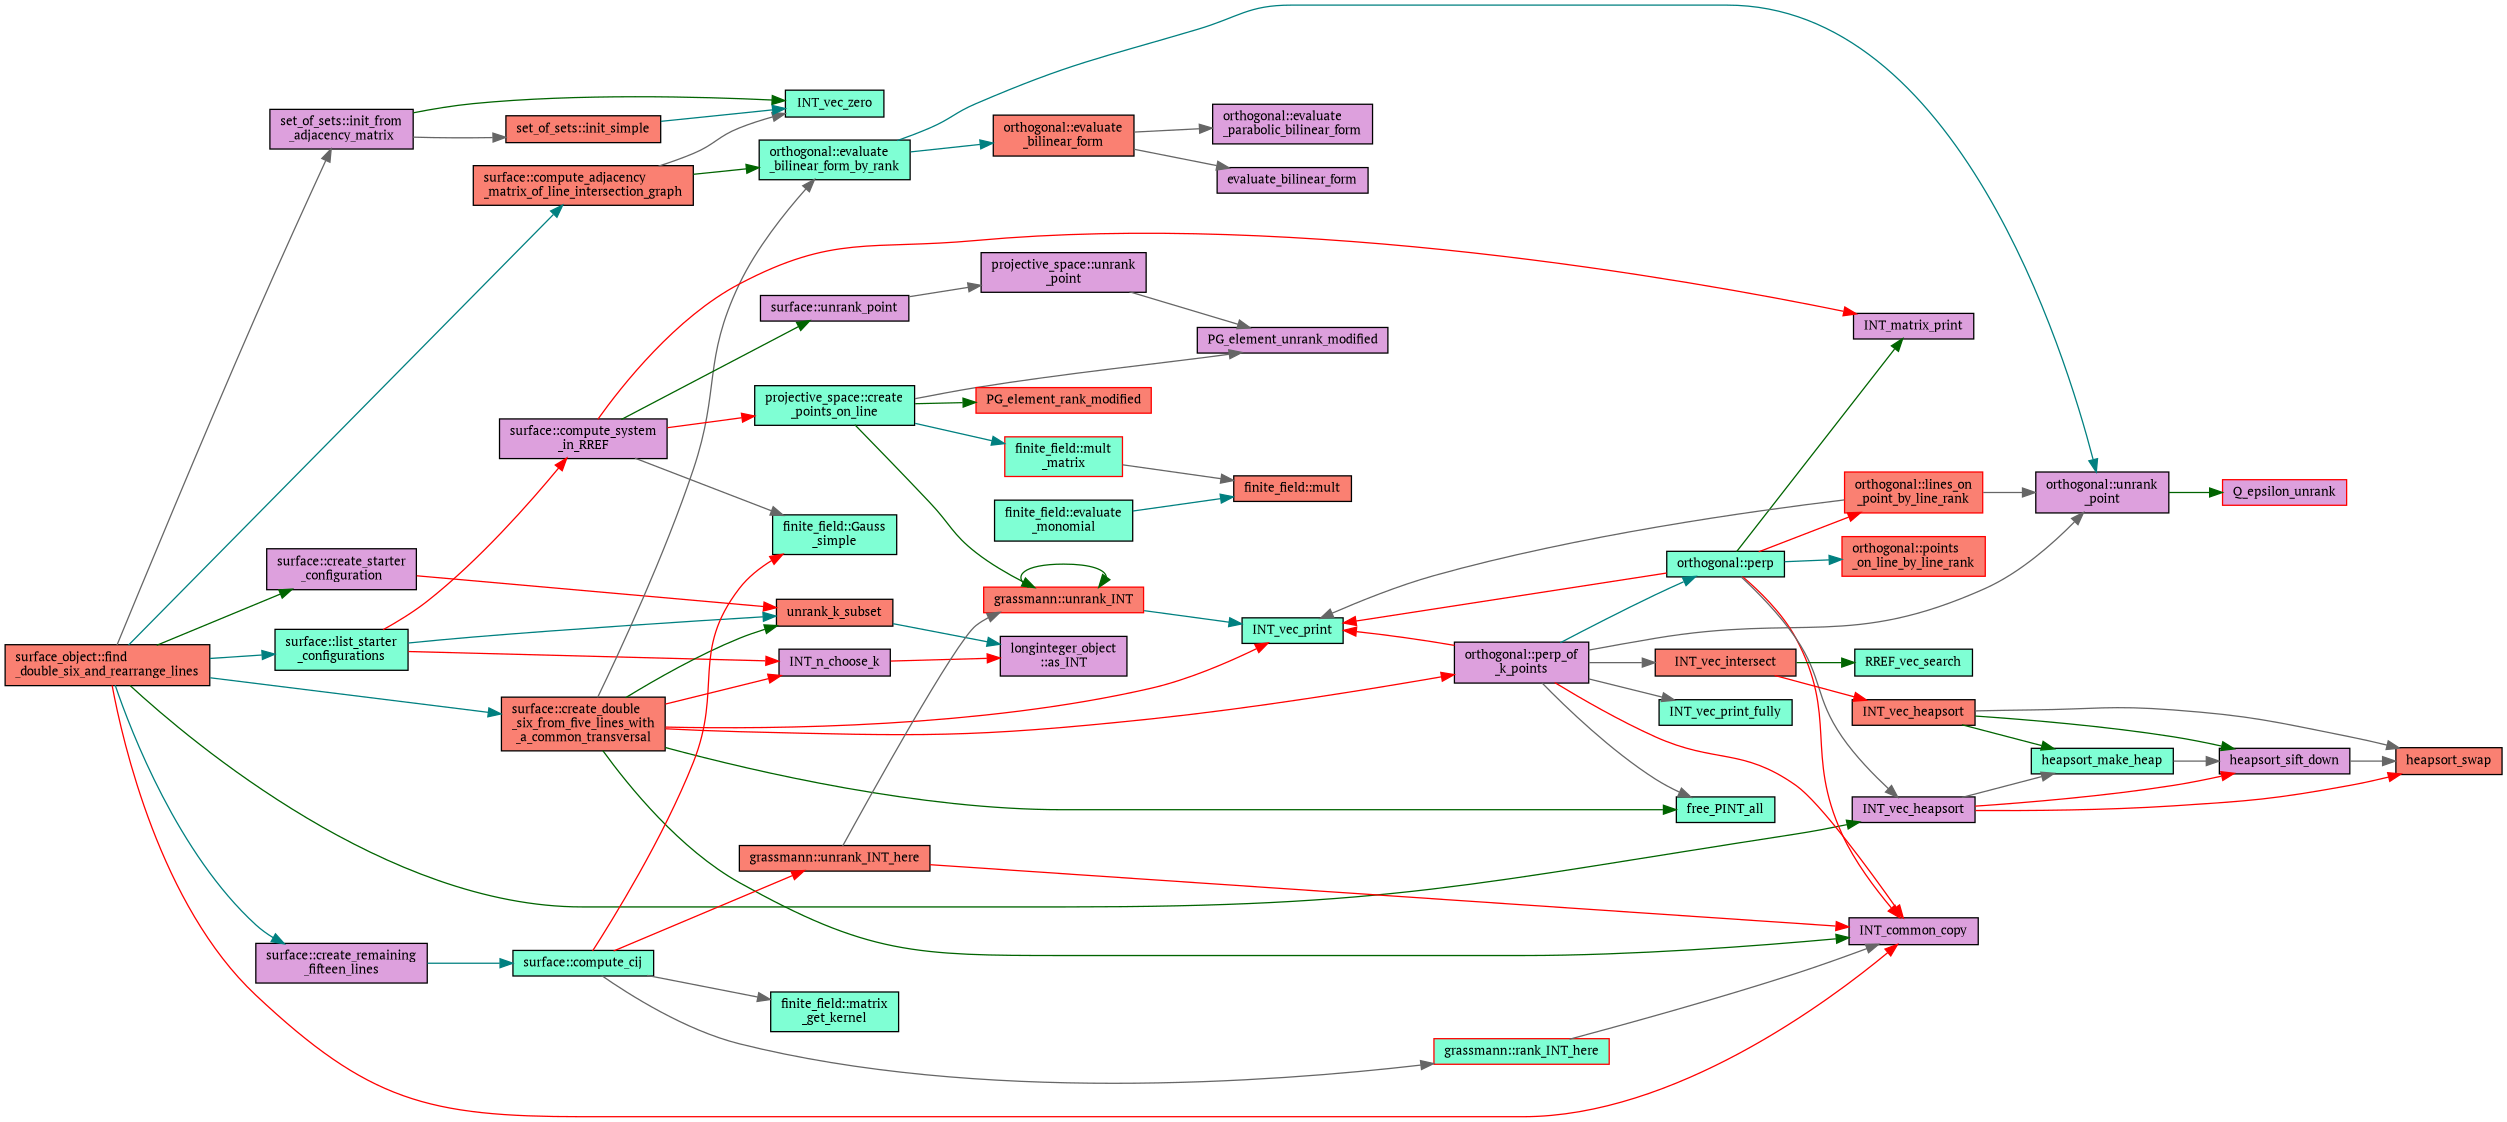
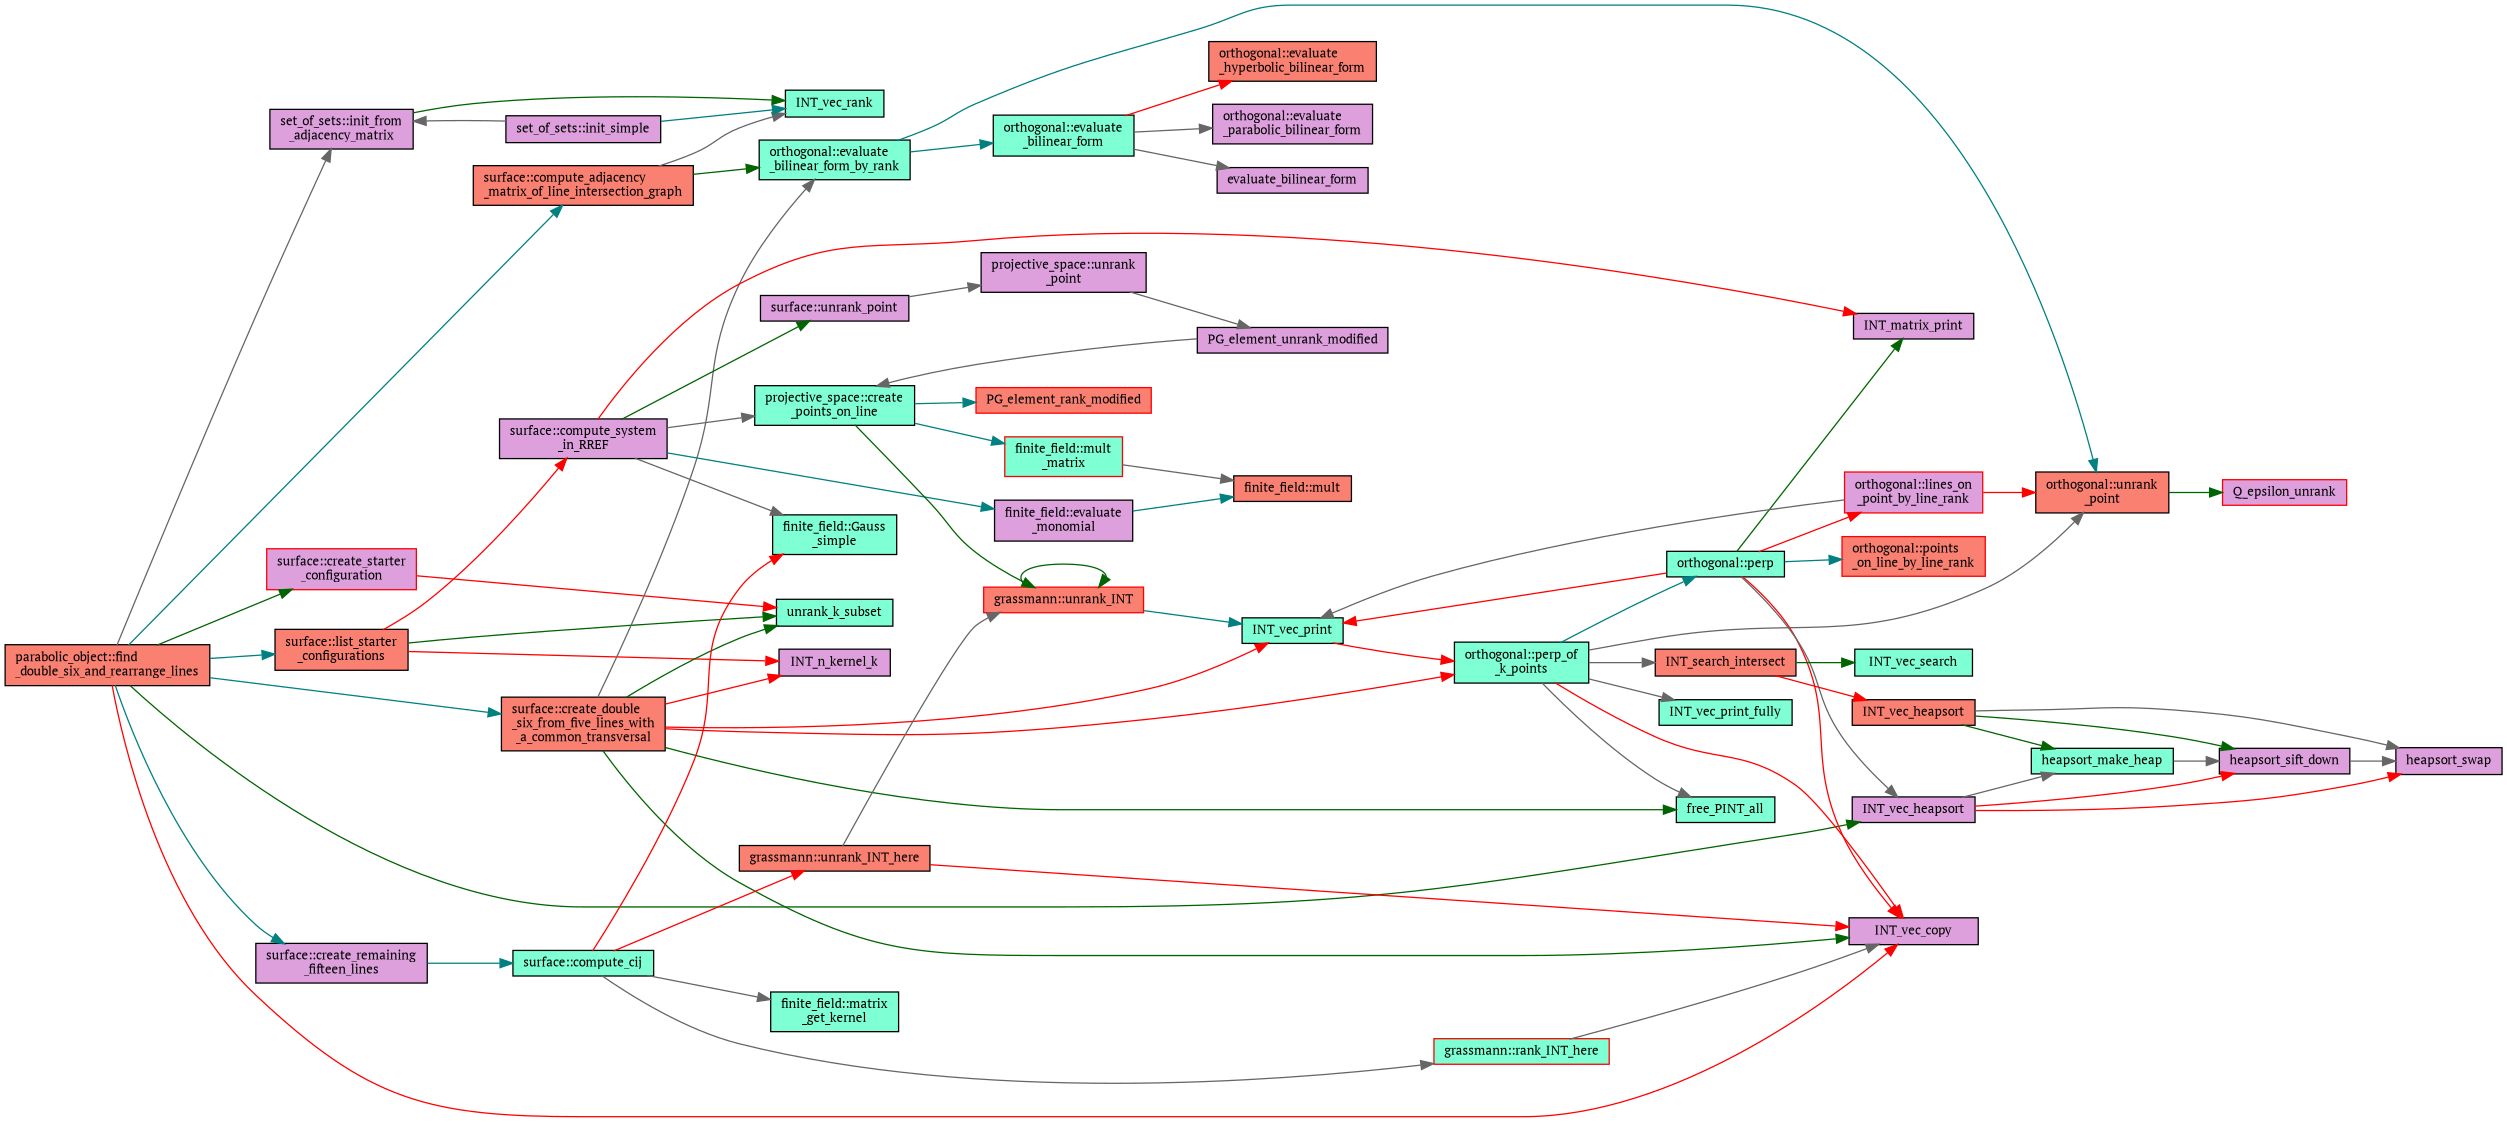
none -> (1293, 61)
(835, 104) -> (835, 104)
(583, 129) -> (583, 129)
(1064, 136) -> (1064, 136)
(453, 138) -> (466, 121)
(1072, 374) -> (1042, 355)
(939, 403) -> (939, 403)
(697, 424) -> (697, 424)
none -> (824, 480)
(1914, 492) -> (1914, 492)
(2003, 492) -> (2003, 492)
(2102, 492) -> (2102, 492)
(1064, 521) -> (1064, 521)
(342, 569) -> (342, 569)
(835, 613) -> (835, 613)
(585, 628) -> (585, 628)
(1406, 638) -> (1387, 652)
(342, 650) -> (342, 650)
(1064, 656) -> none
(835, 663) -> (835, 663)
(1522, 663) -> (1522, 663)
(1726, 663) -> (1726, 663)
(1914, 663) -> (1914, 663)
(107, 665) -> (107, 665)
(2449, 761) -> (2449, 761)
(1914, 931) -> (1914, 931)
